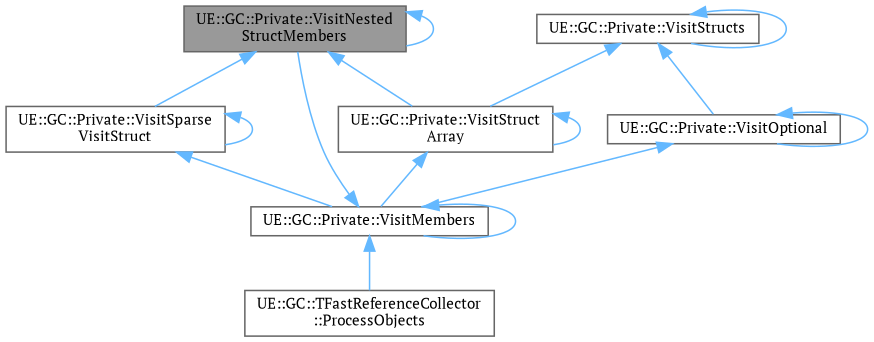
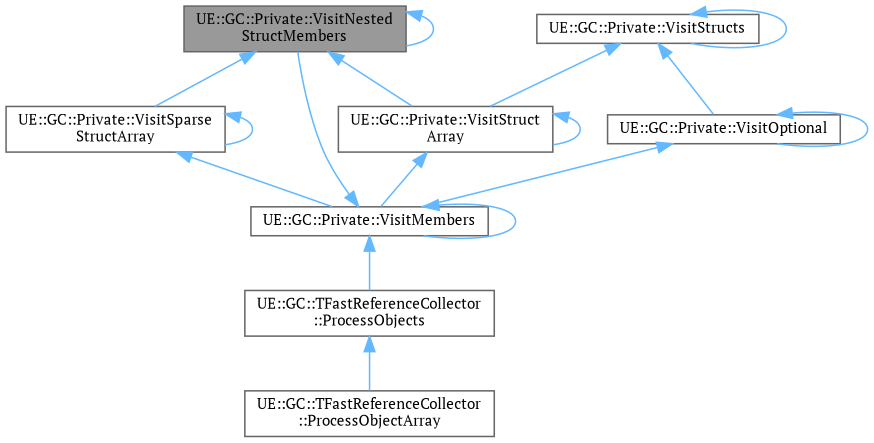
(116, 129) -> (116, 129)
none -> (370, 414)
